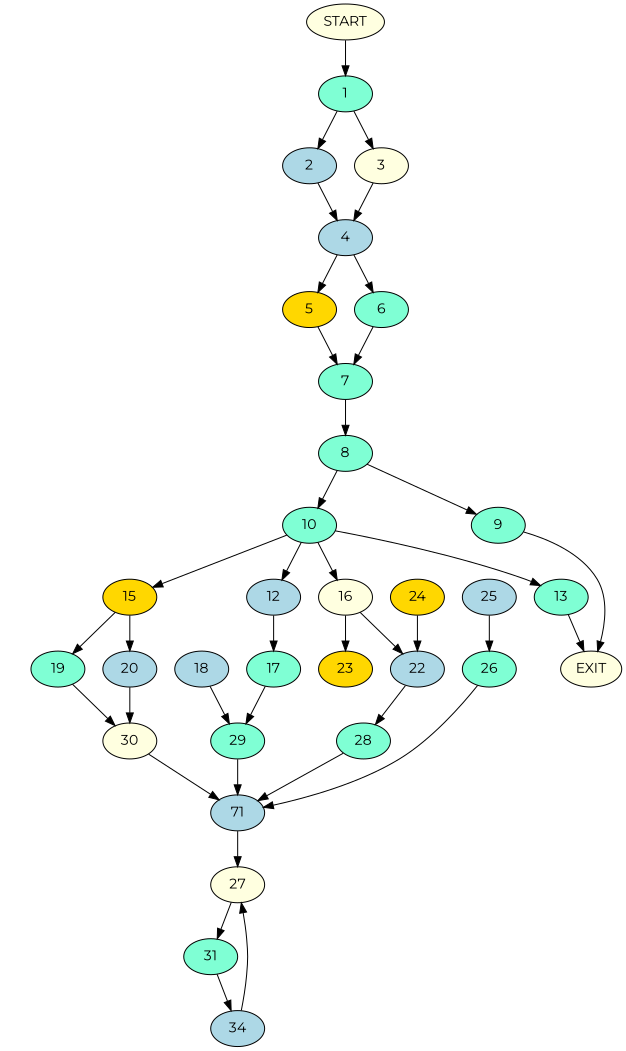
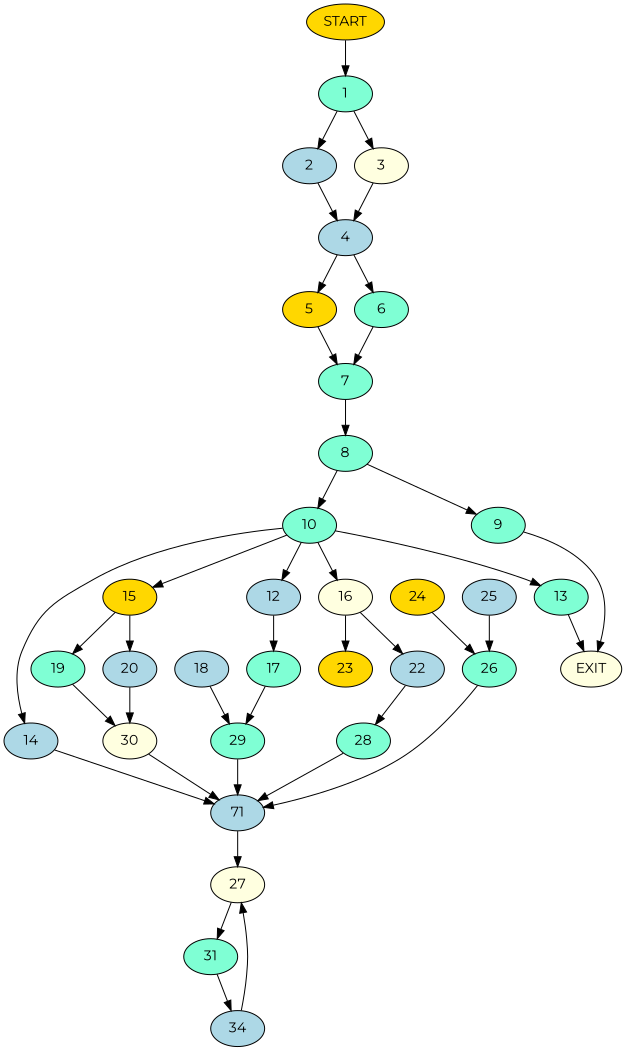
(346, 22) -> (346, 22)
(417, 628) -> (450, 630)
none -> (31, 741)
